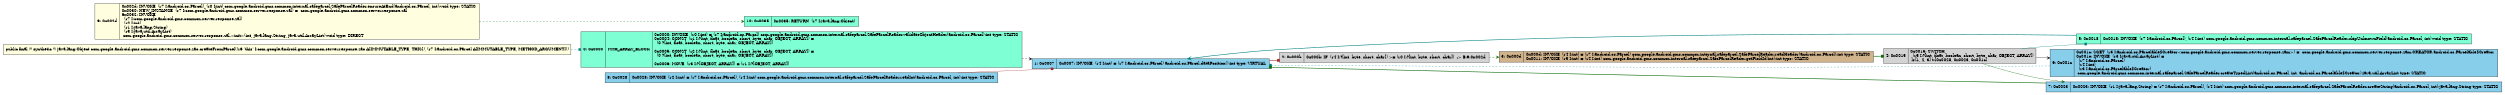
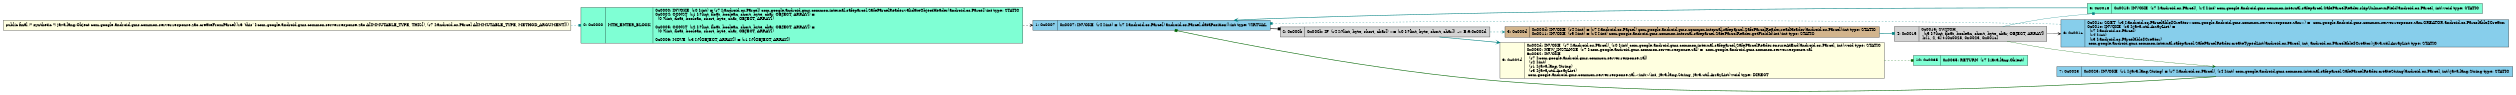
(610, 21) -> (1897, 60)
none -> (1468, 40)
(629, 49) -> (629, 25)
(1877, 56) -> (1885, 33)
(1493, 57) -> (1496, 32)
(1273, 60) -> (1274, 29)
(801, 78) -> none
